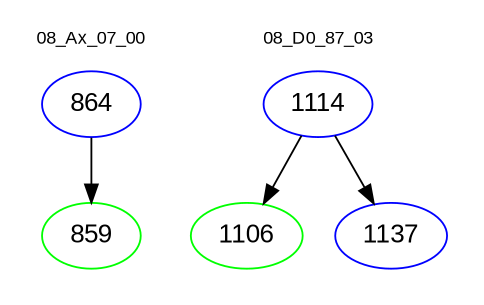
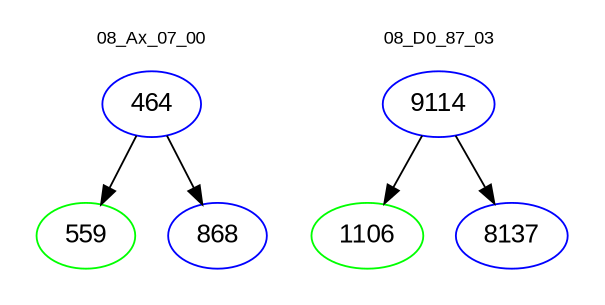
(91, 104) -> (152, 104)
(318, 104) -> (439, 104)
(91, 236) -> (86, 236)
none -> (218, 236)
(391, 236) -> (512, 236)
